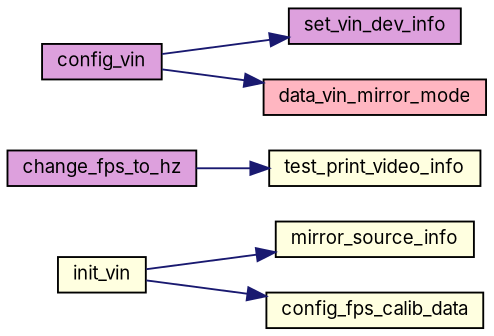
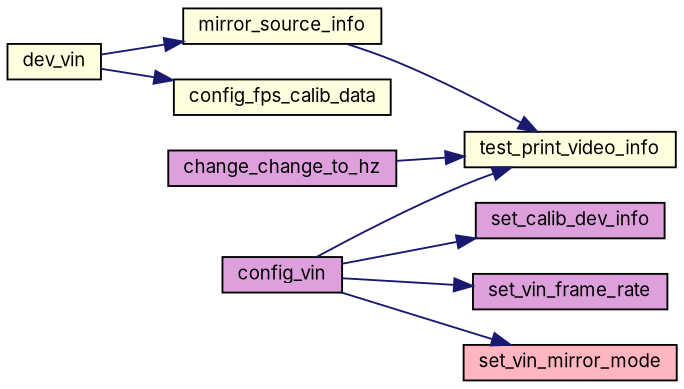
(375, 26) -> (570, 221)
none -> (436, 79)
(375, 97) -> (570, 363)
(102, 168) -> (282, 168)
none -> (404, 212)
(102, 275) -> (54, 62)
none -> (570, 292)
